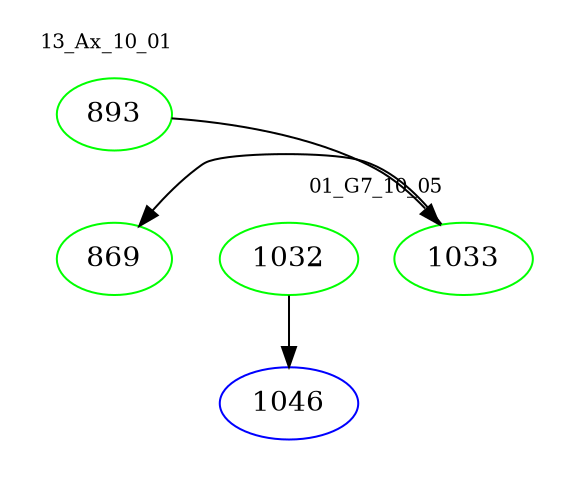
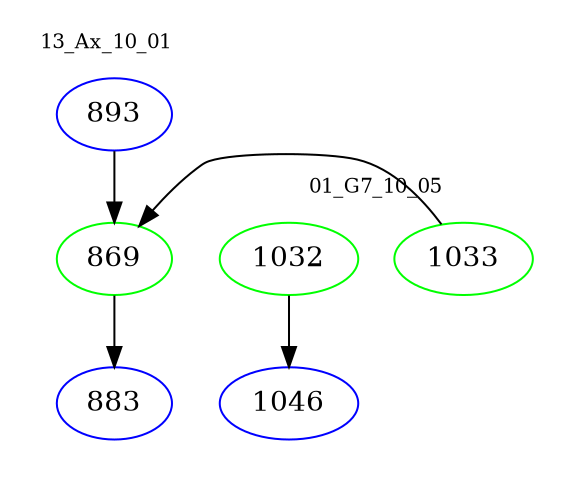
(114, 114) -> (114, 114)
(307, 142) -> (114, 177)
none -> (114, 403)
